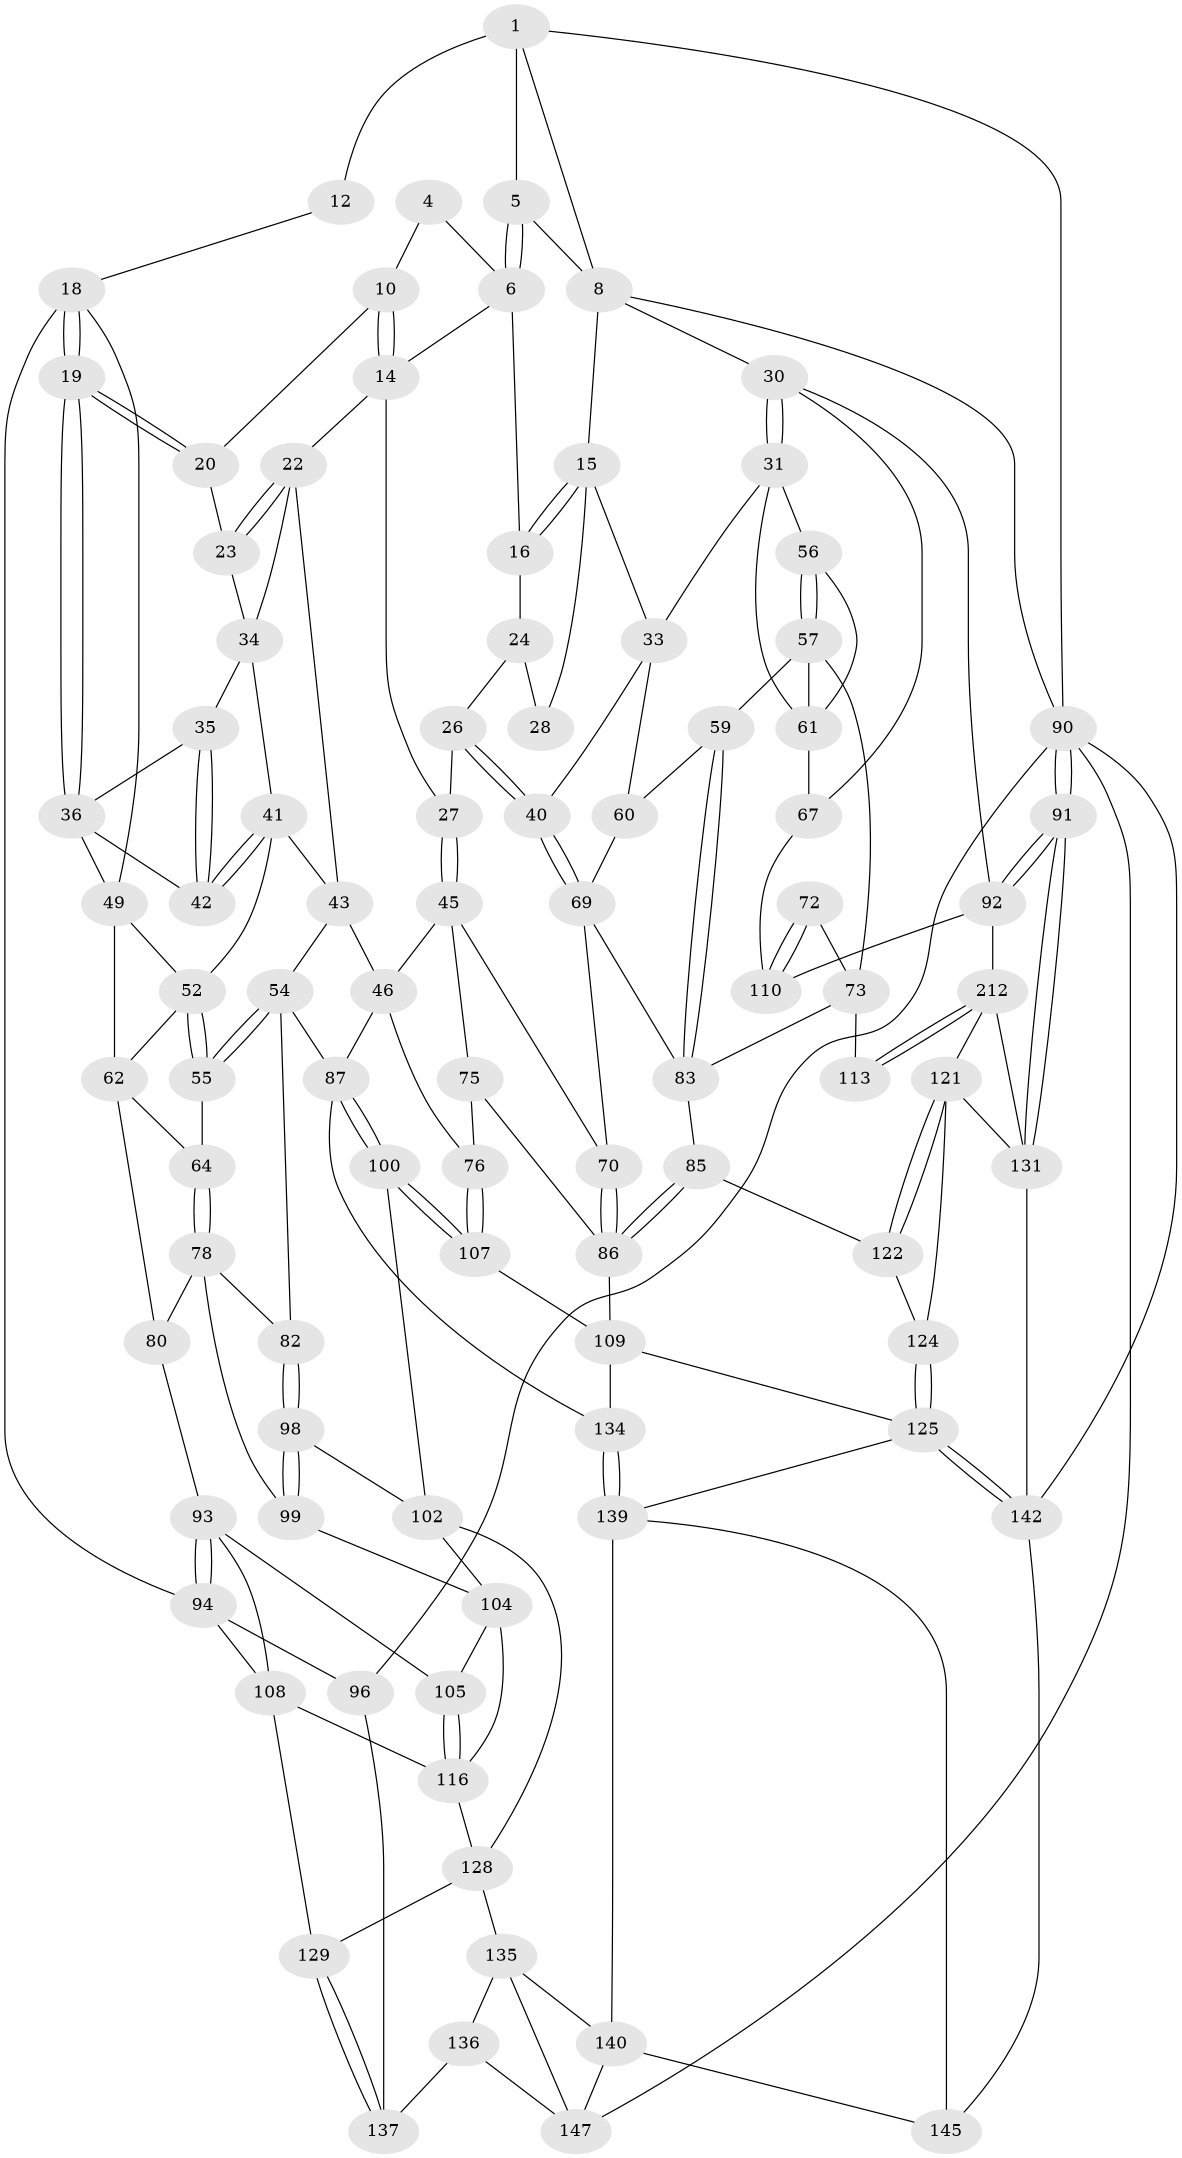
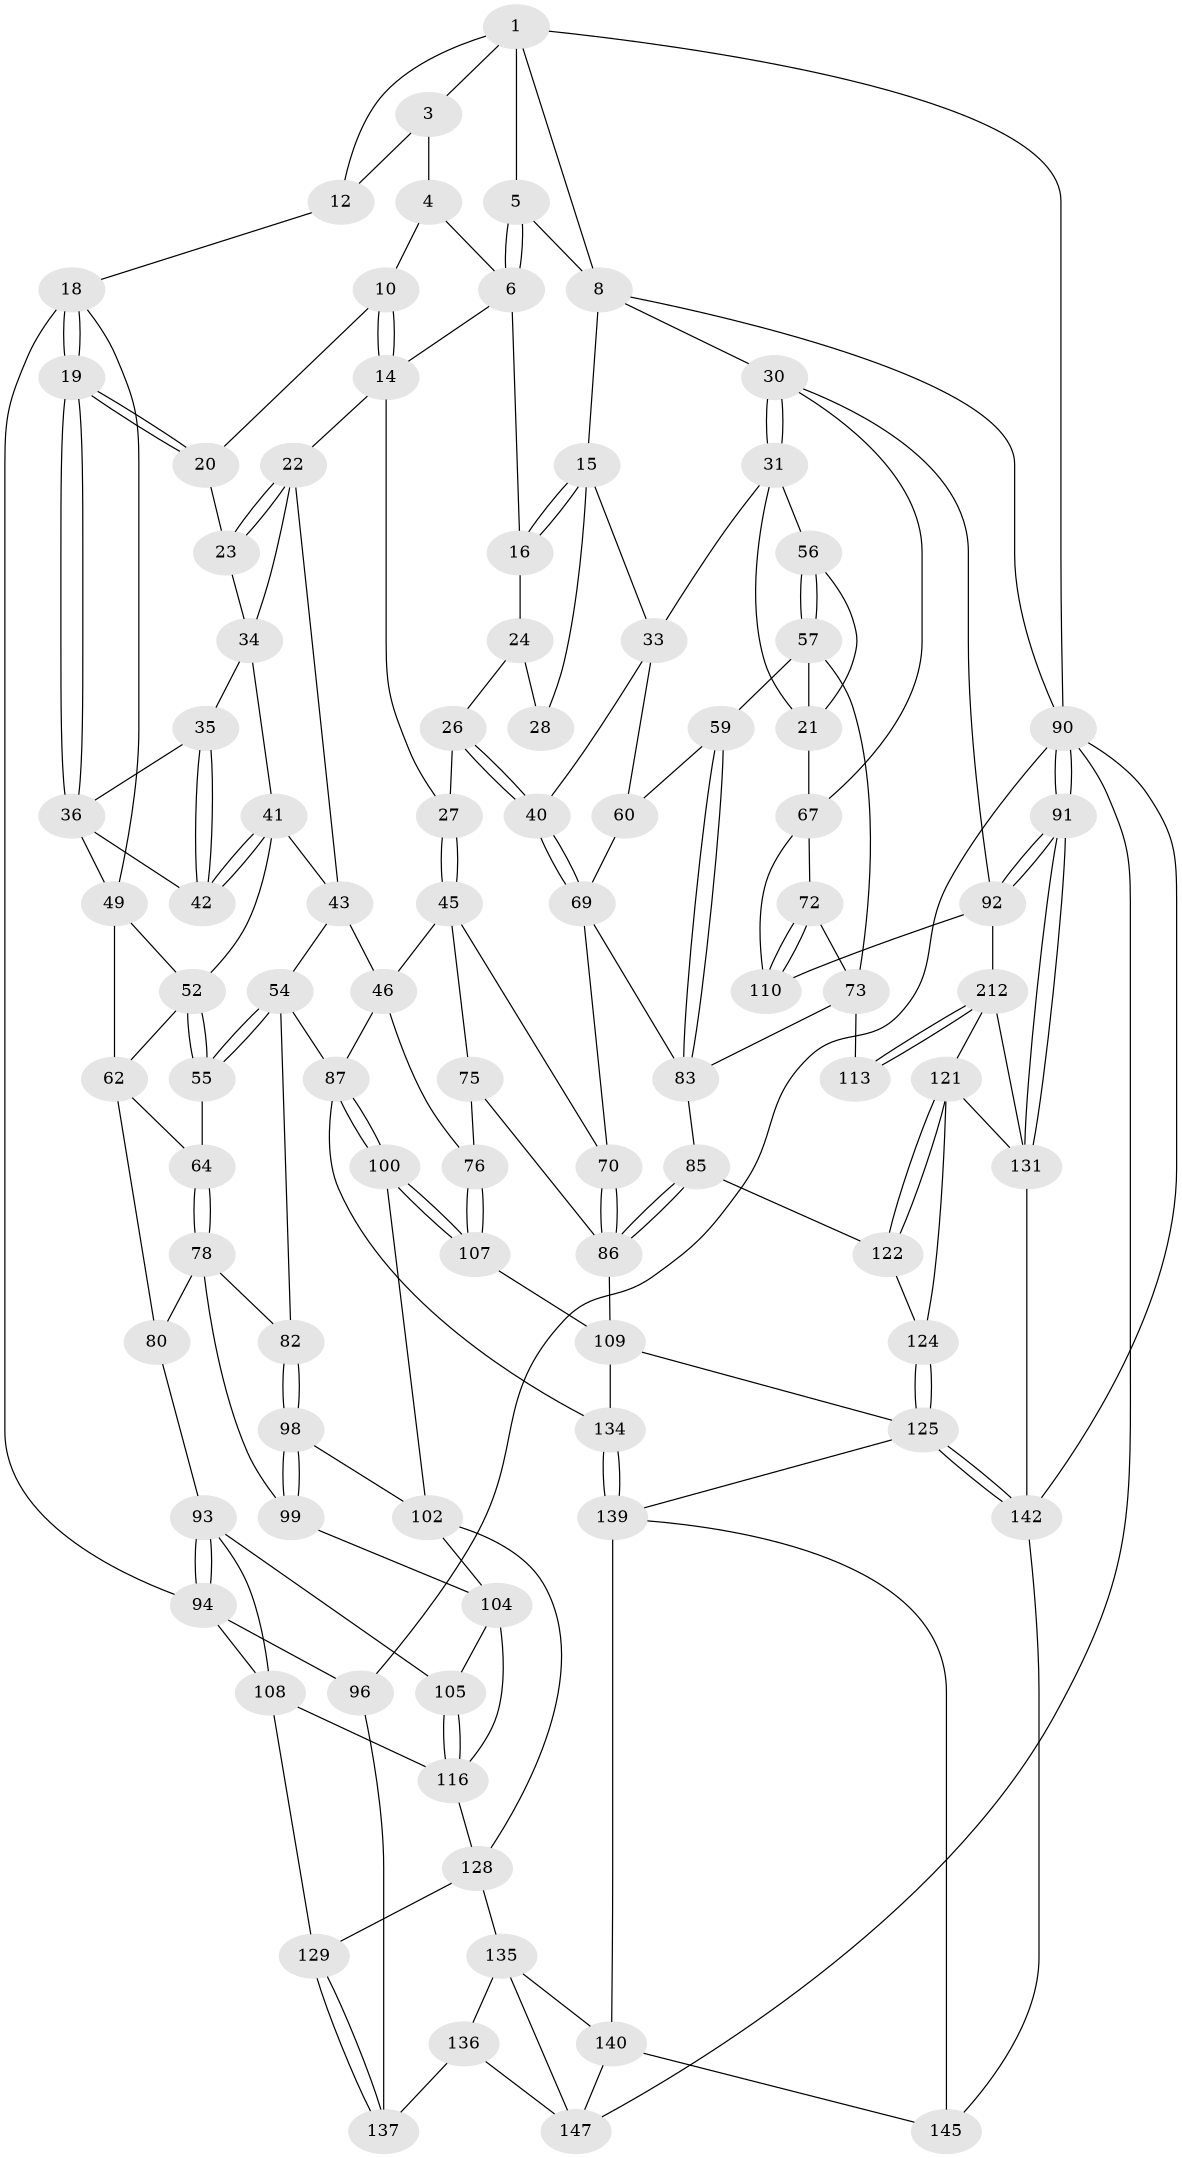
none -> (429, 114)
(809, 728) -> (809, 728)
none -> (809, 860)
